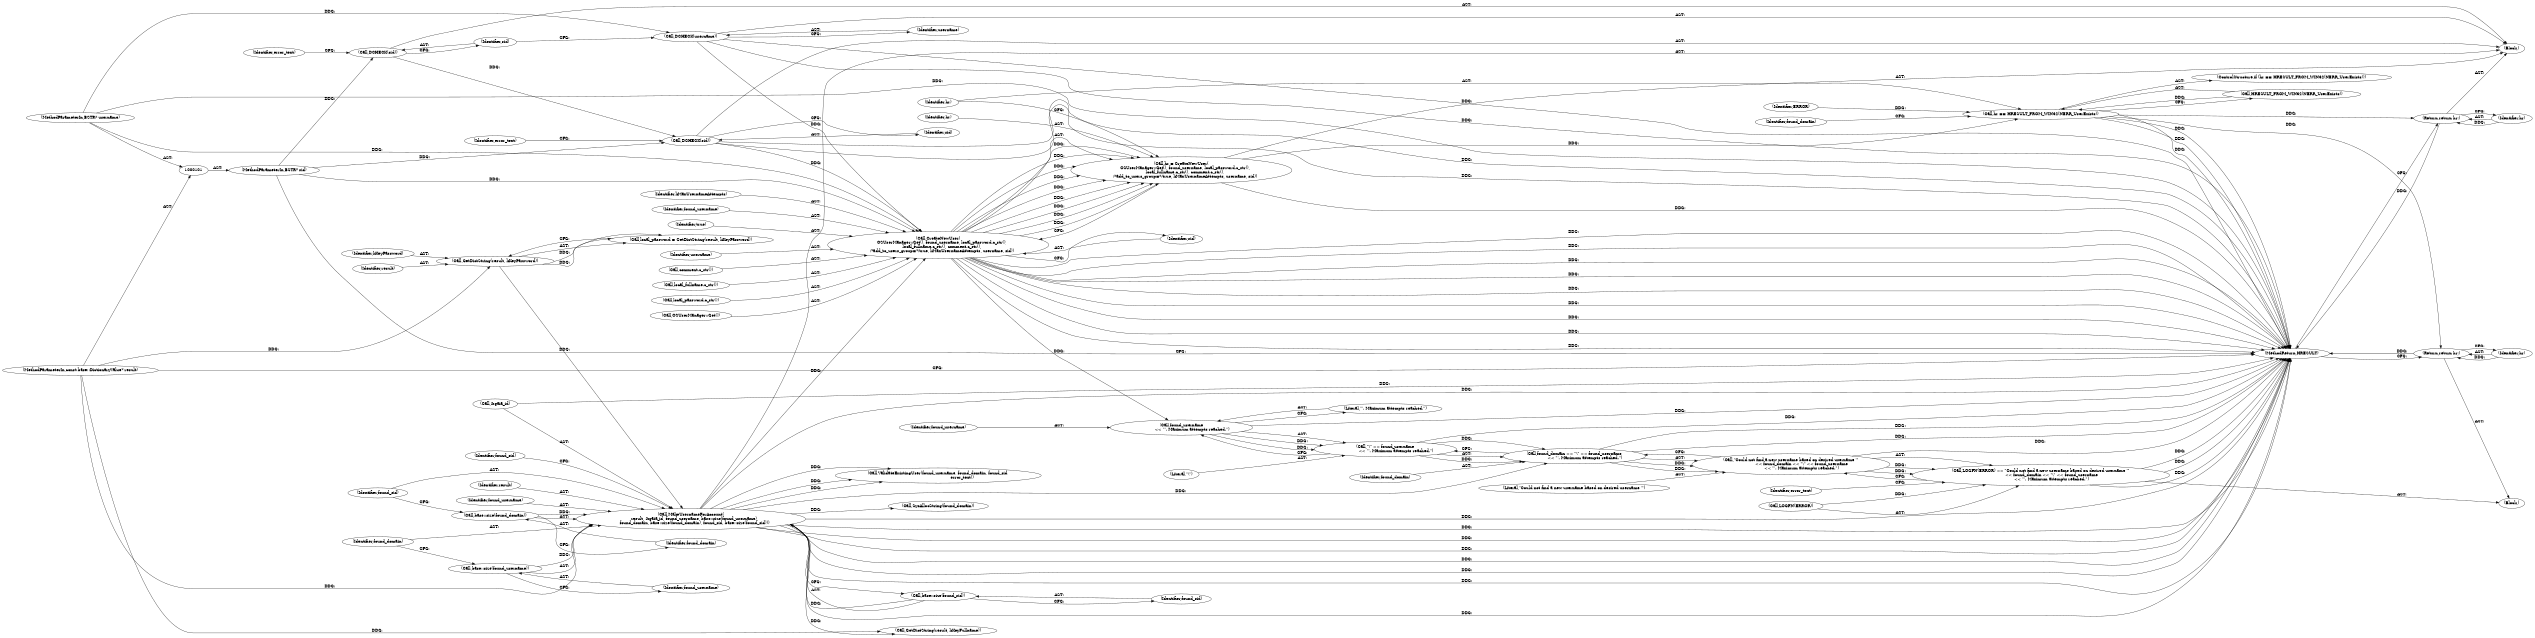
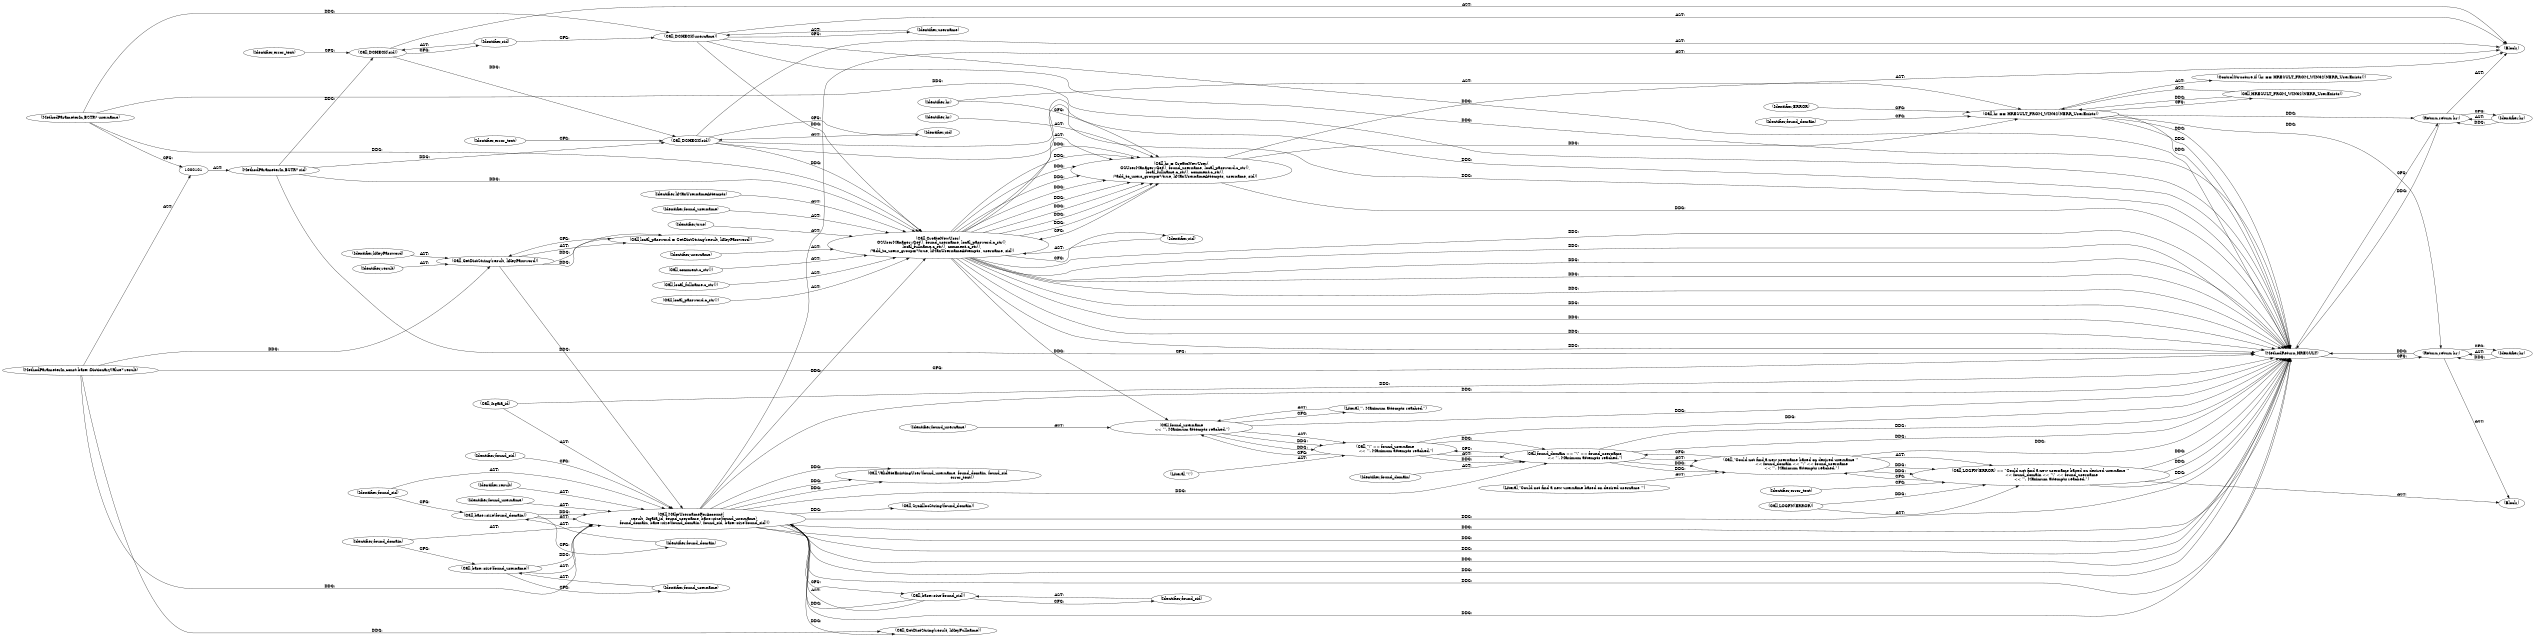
(1901, 108) -> (1901, 108)
(169, 158) -> (169, 158)
(691, 316) -> none
